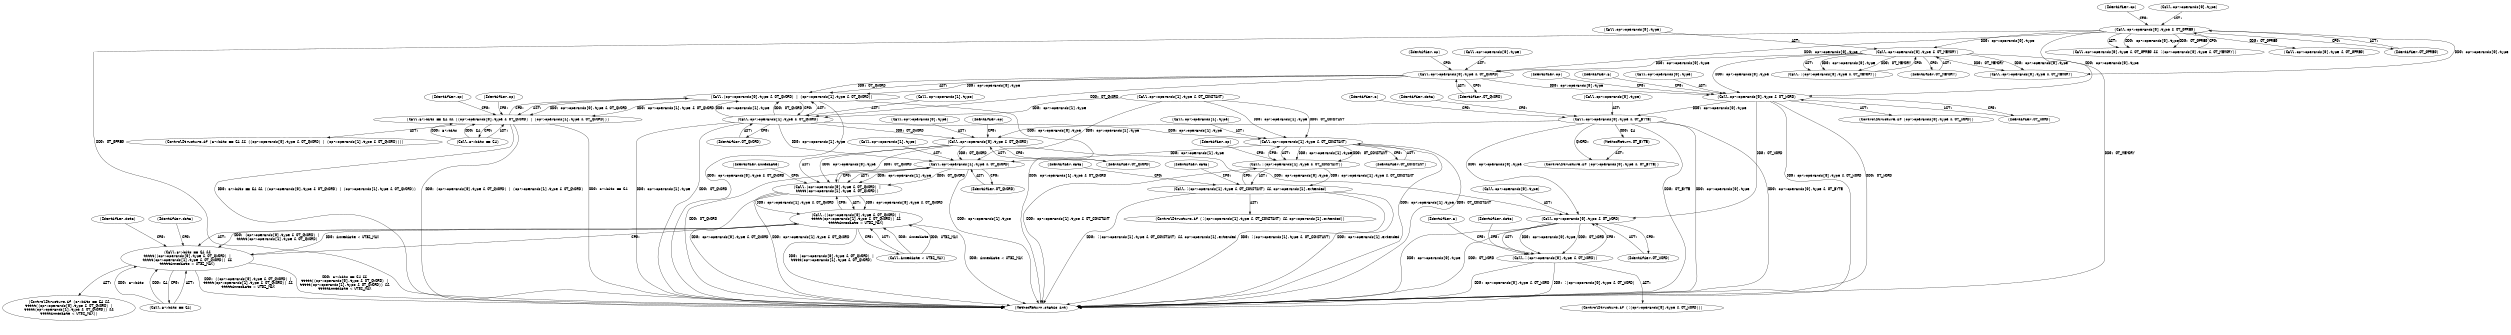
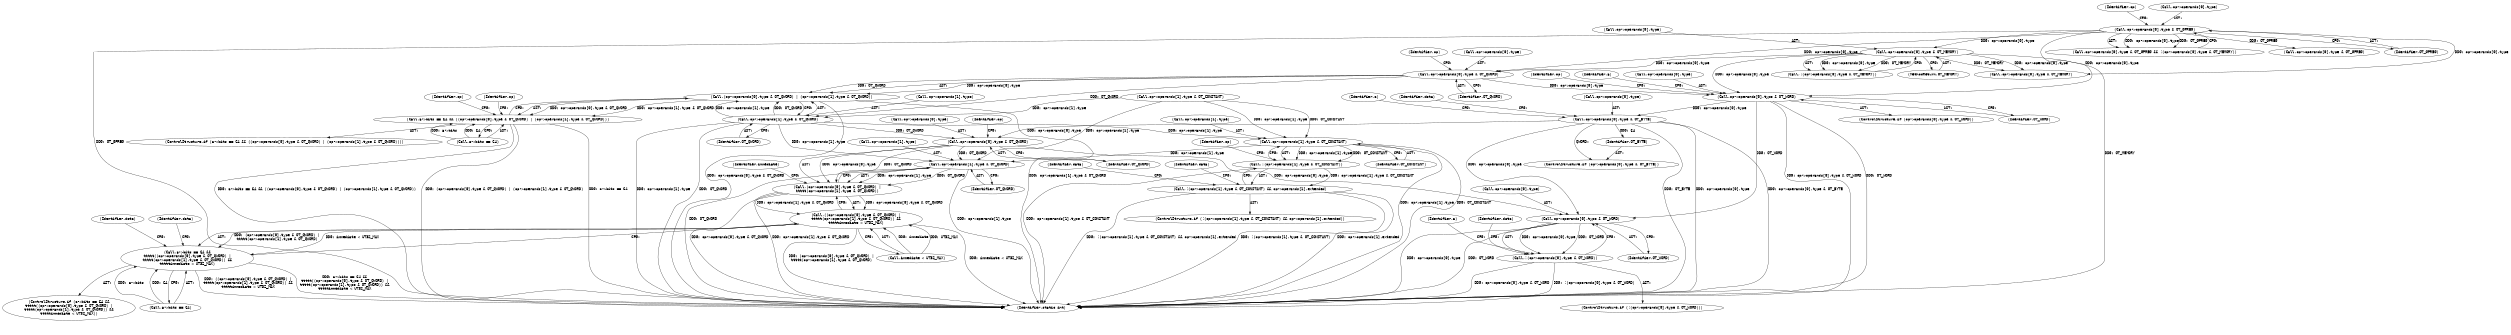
(1934, 75) -> (1934, 75)
(1626, 142) -> (1626, 142)
(1041, 308) -> (1041, 308)
